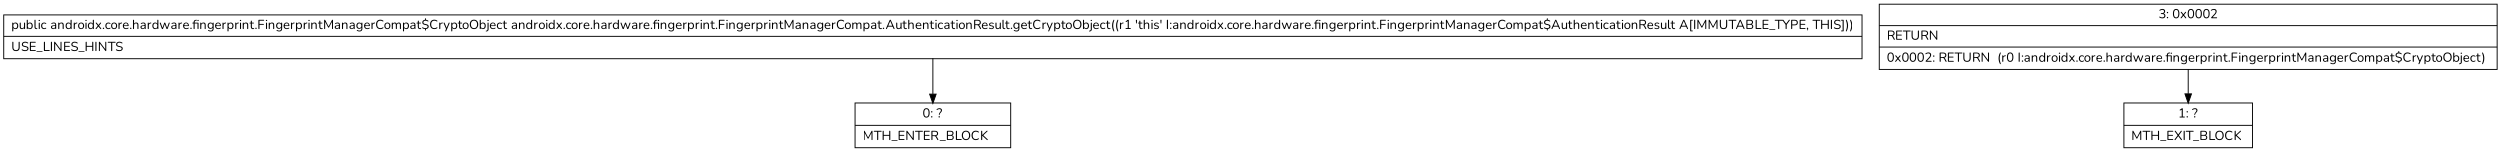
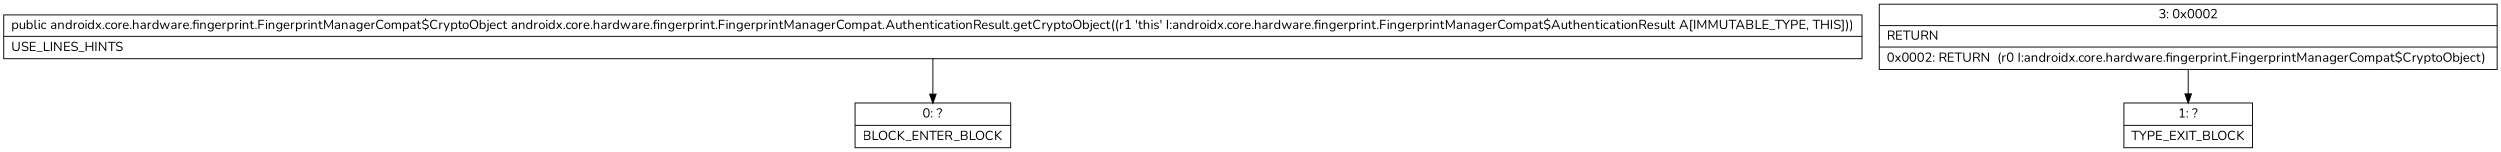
(926, 136) -> (933, 136)
(2187, 136) -> (2188, 136)
